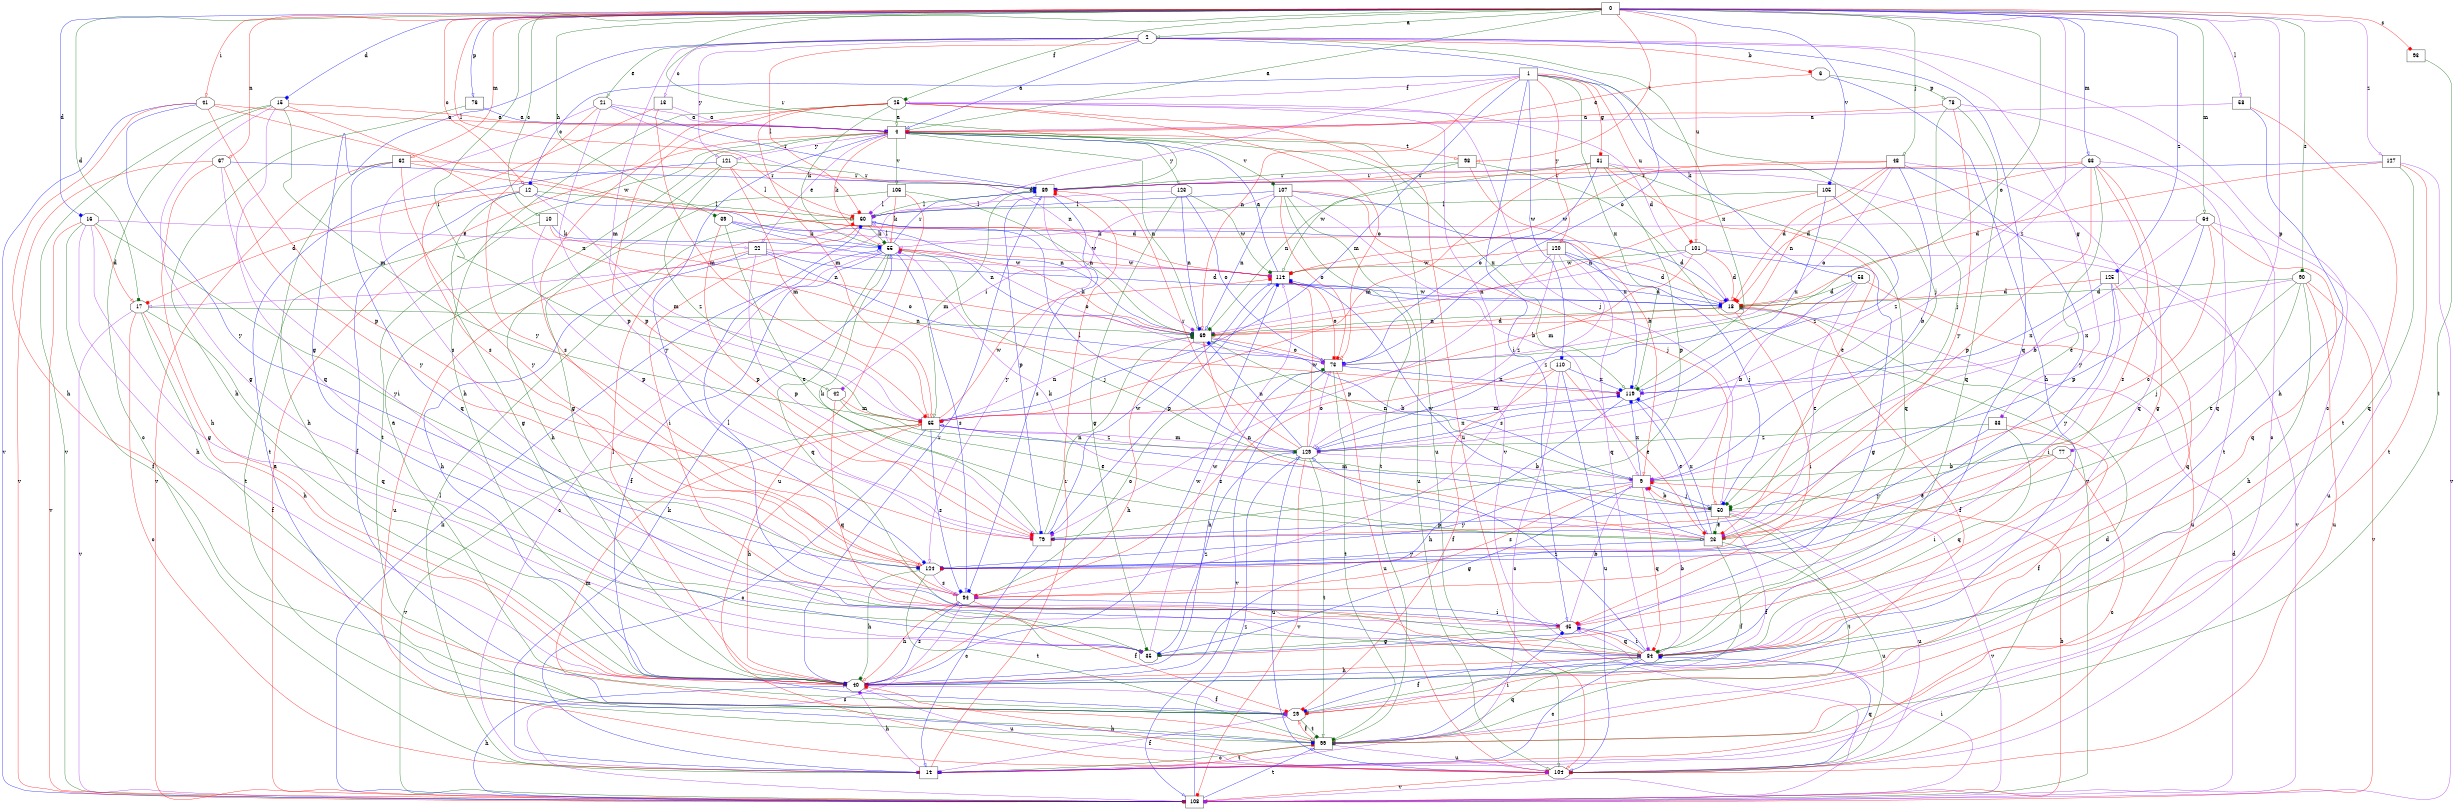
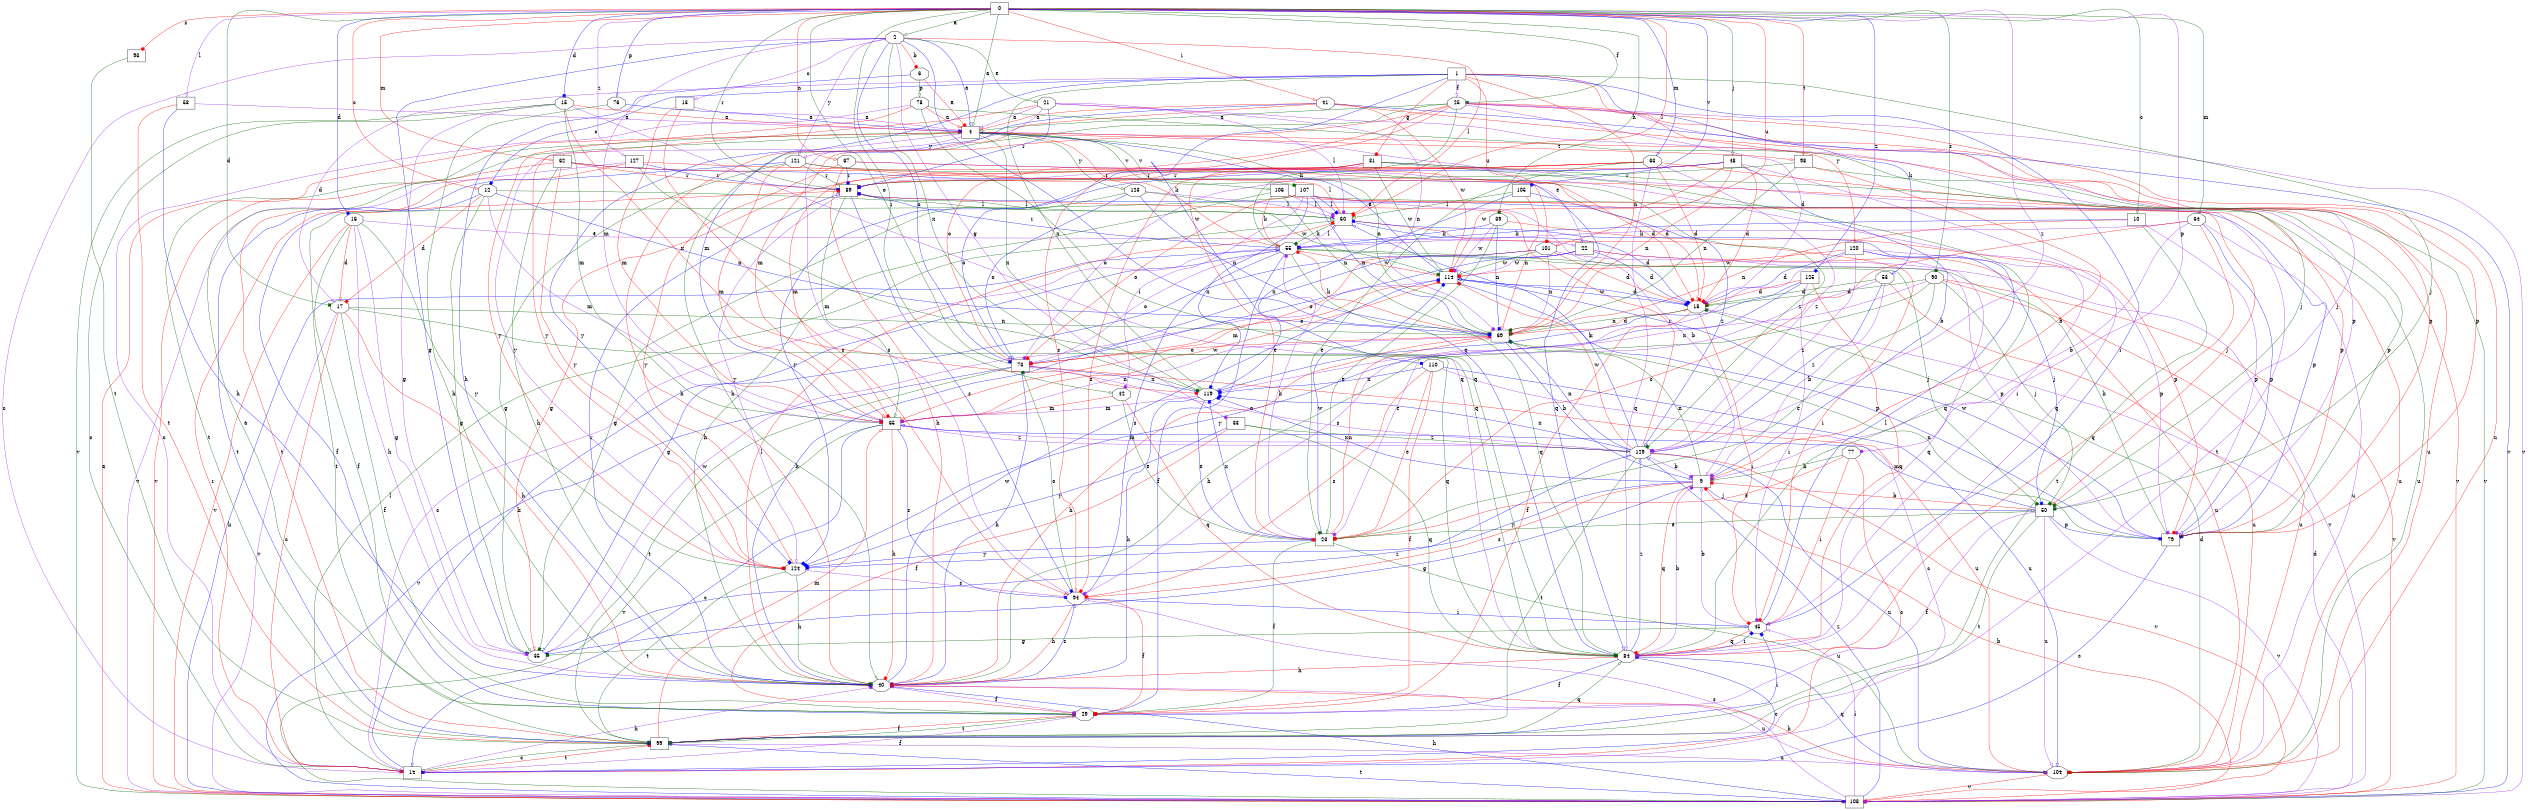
(475, 103) -> (616, 103)
none -> (1222, 120)
(1416, 285) -> (1979, 175)
(663, 344) -> (509, 219)
